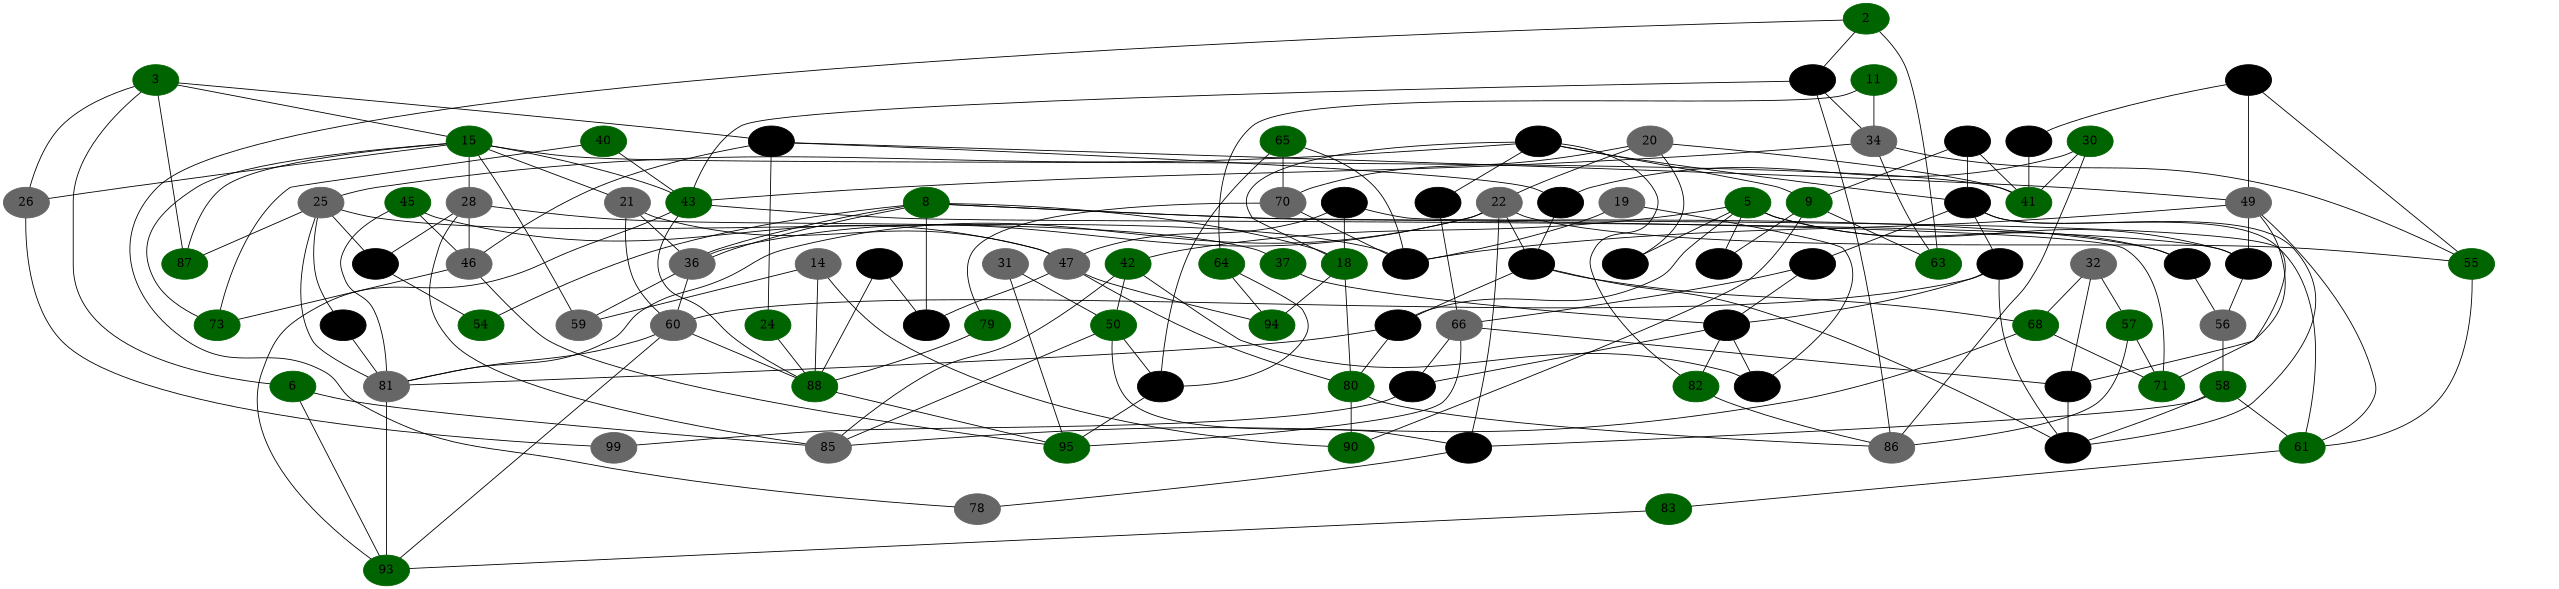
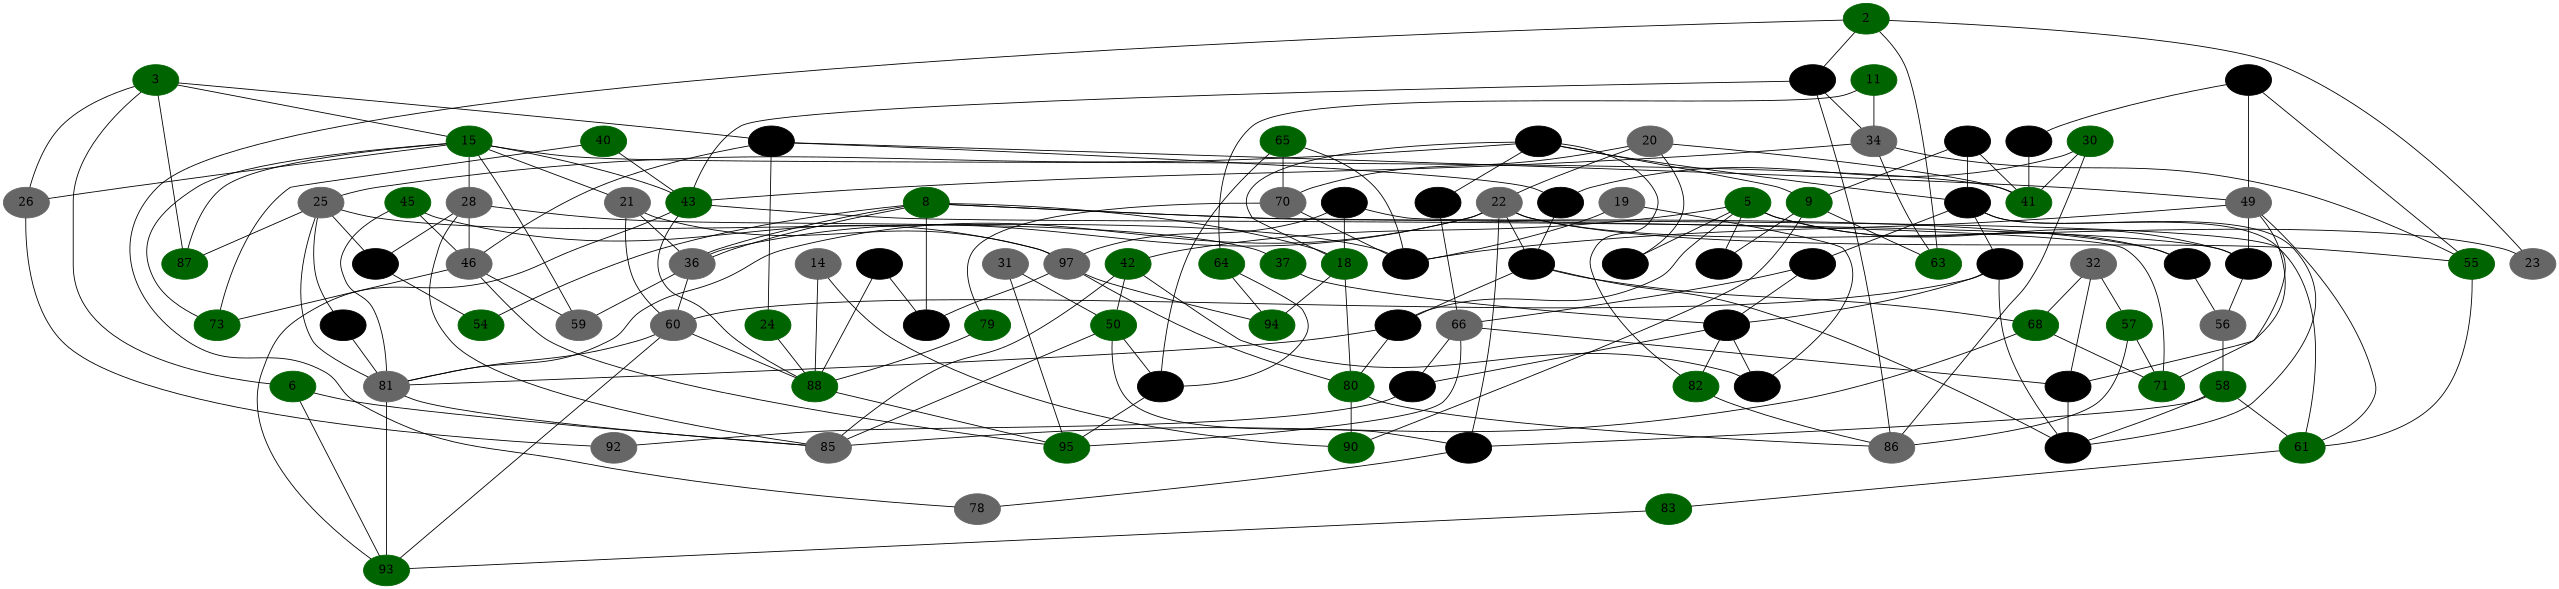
(1067, 264) -> (1067, 264)
none -> (2533, 264)
(699, 295) -> (524, 295)
none -> (604, 428)
(614, 448) -> (614, 448)
